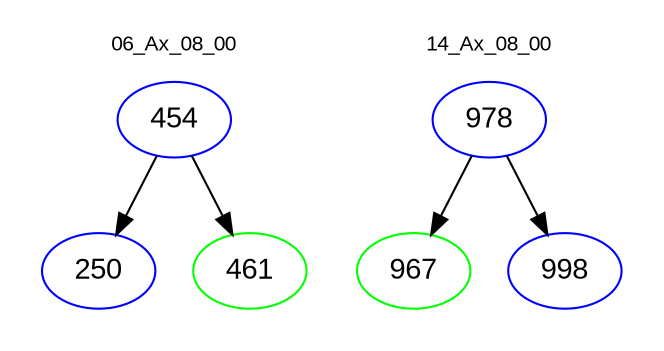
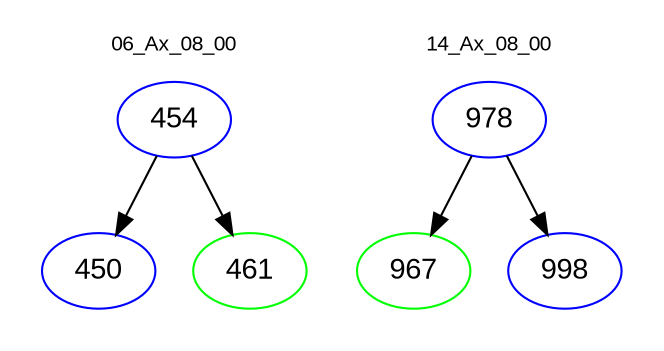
(99, 271) -> (99, 271)
